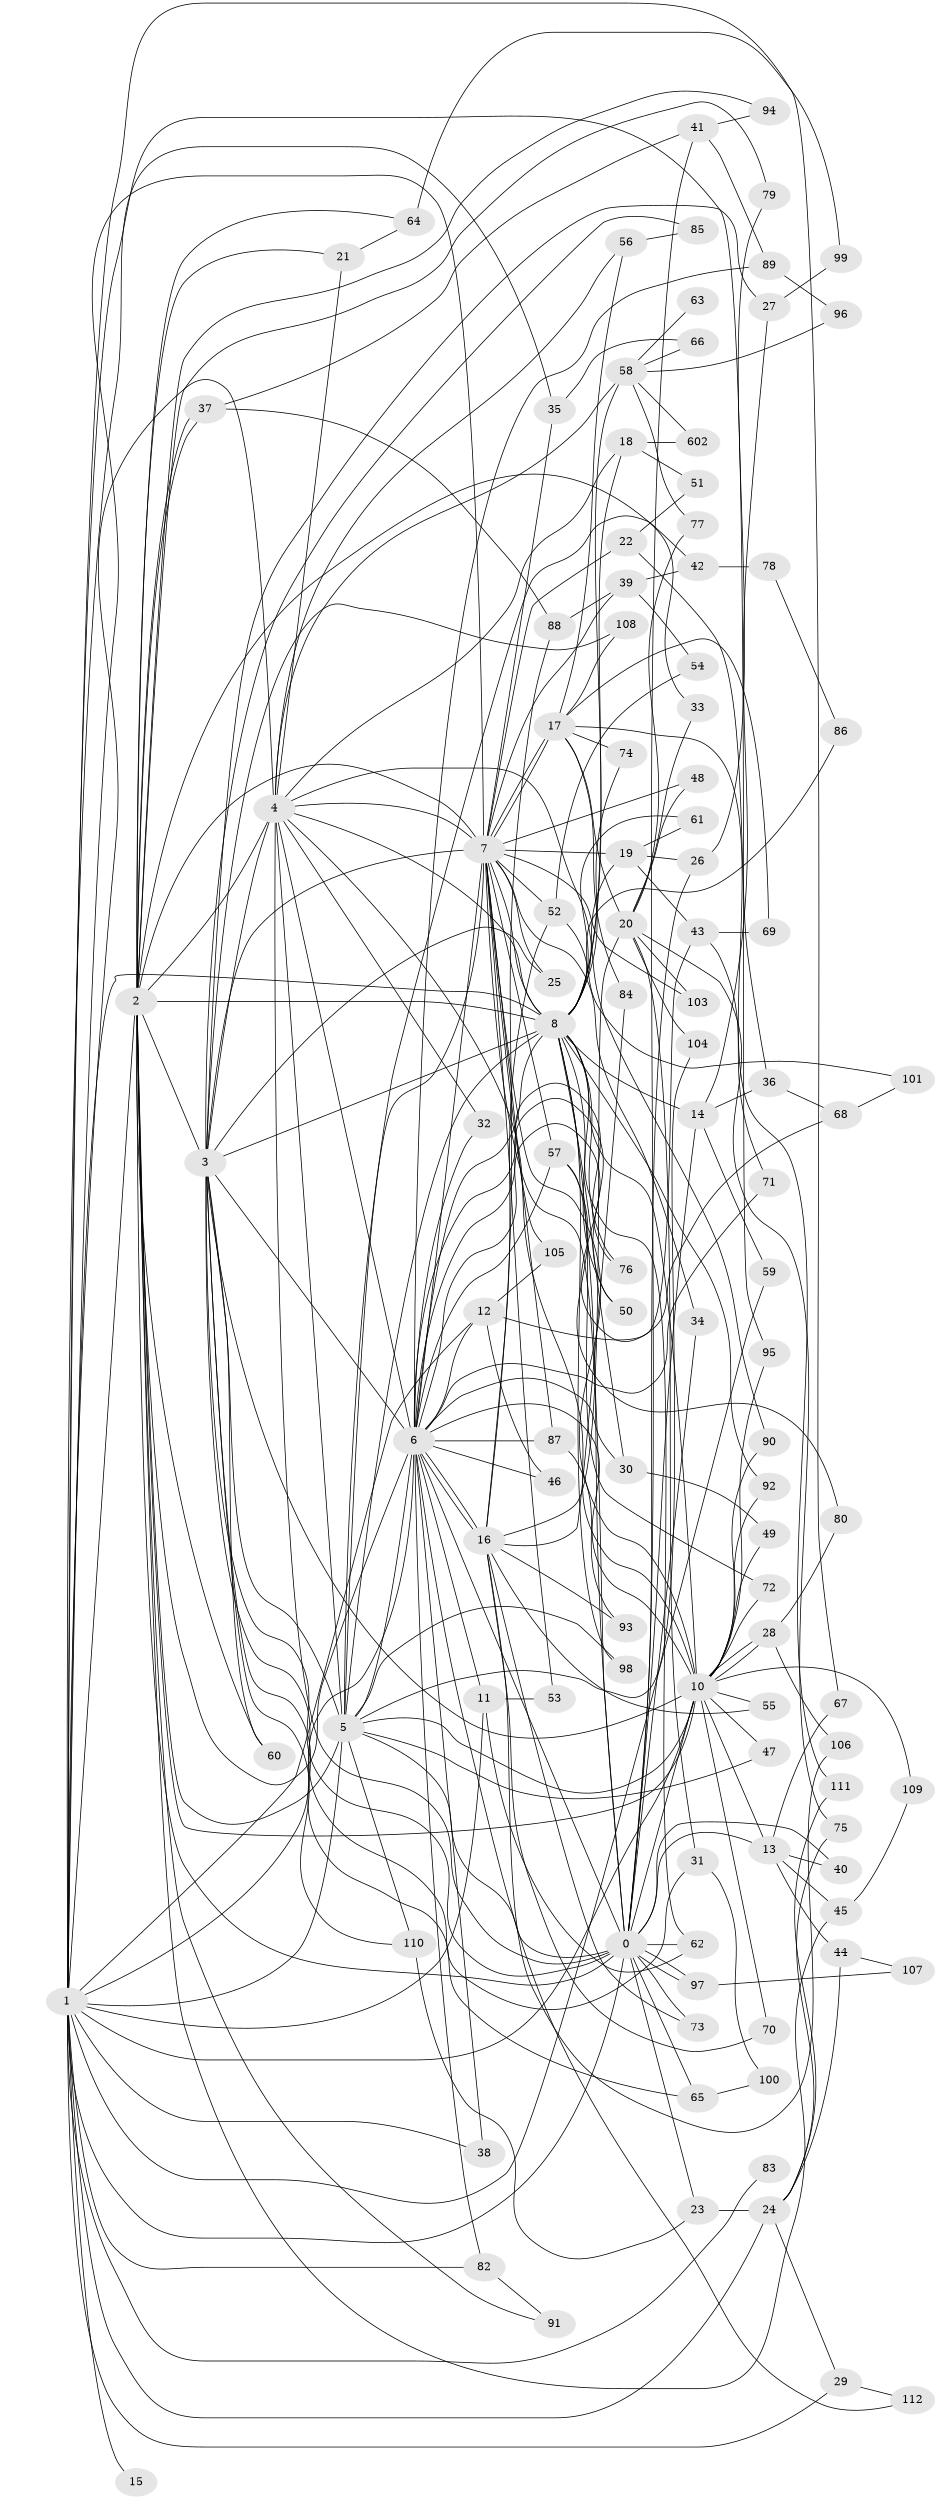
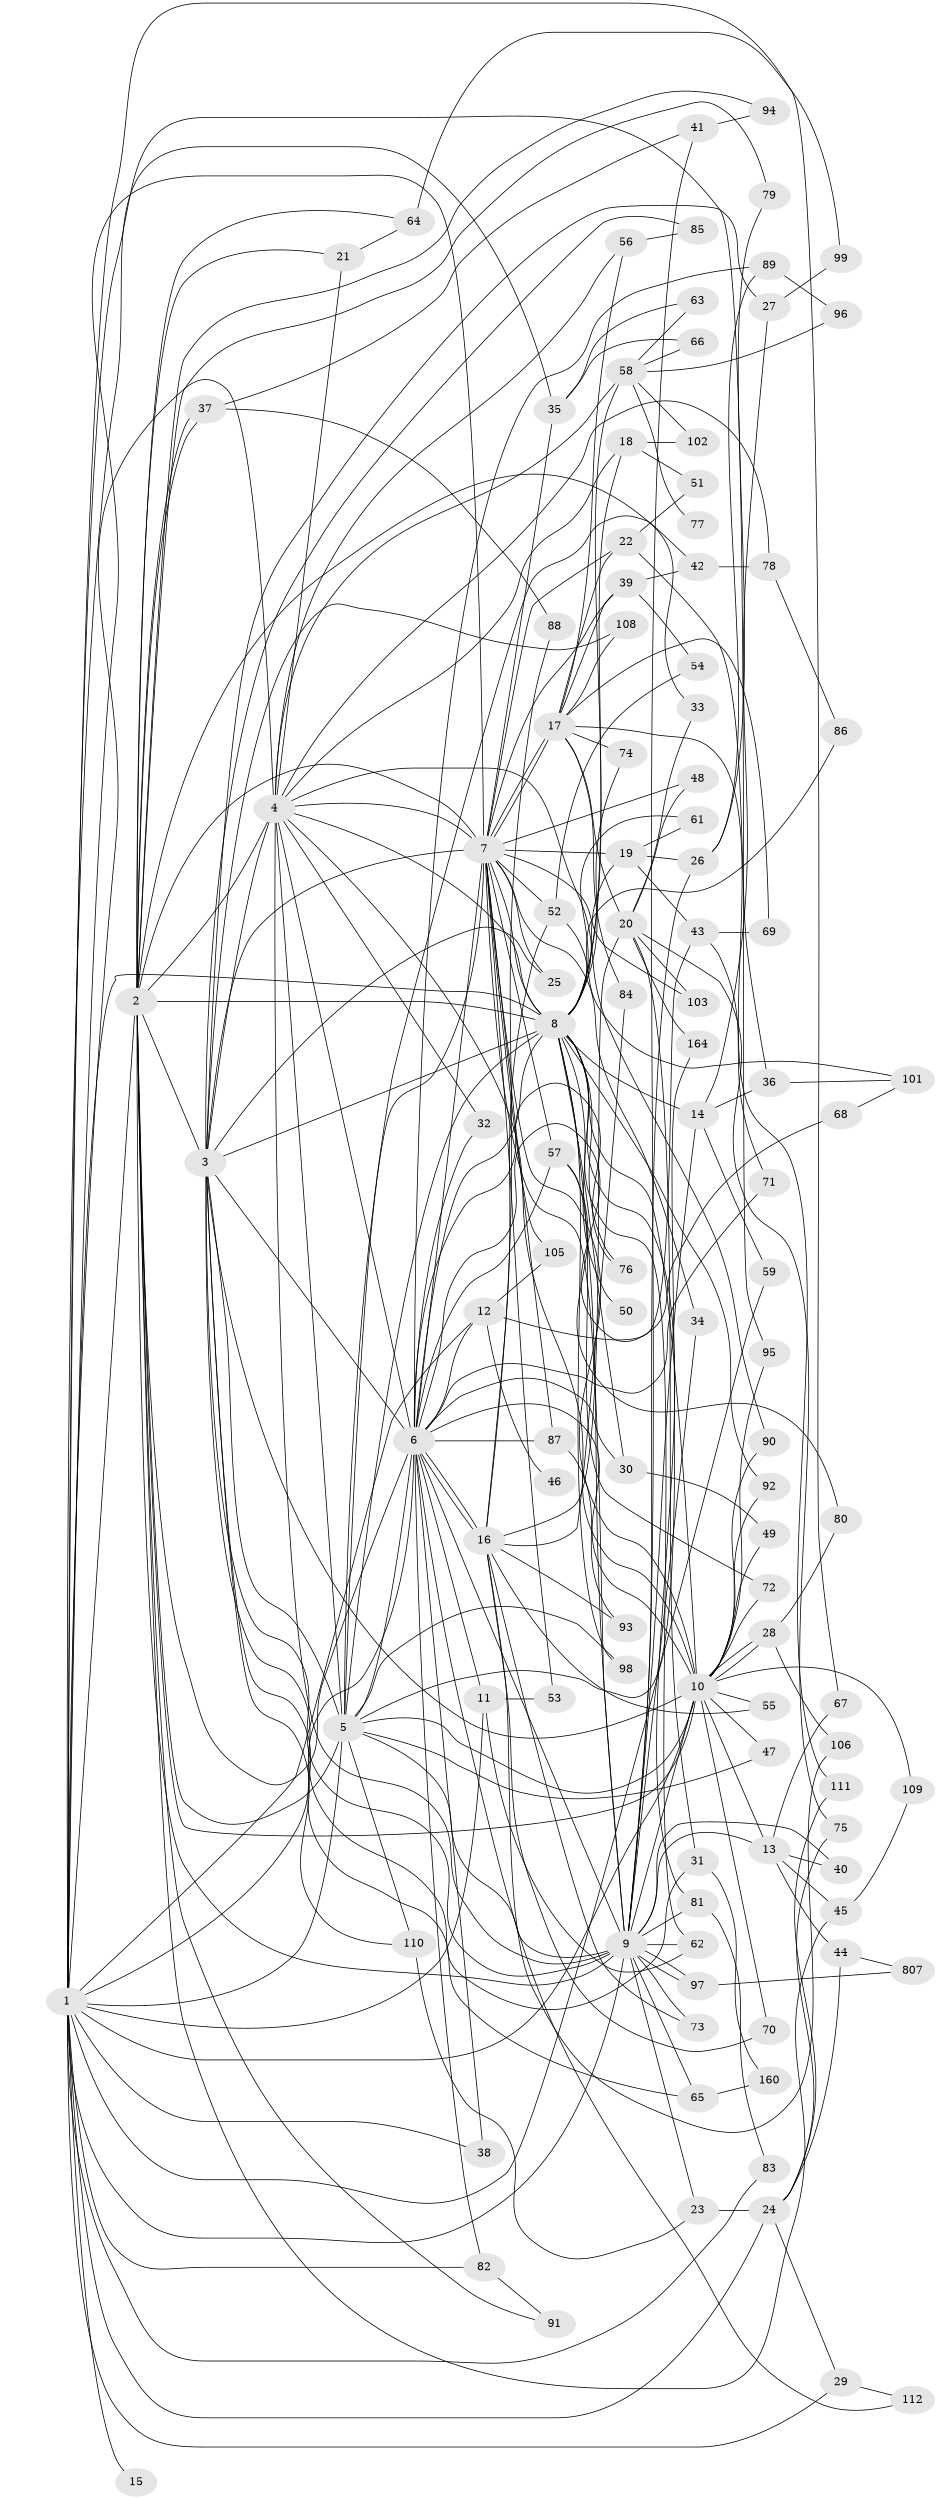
(738, 195) -> (734, 578)
none -> (601, 339)
(698, 442) -> (698, 442)
none -> (526, 528)
(591, 605) -> (585, 653)
none -> (587, 615)
(657, 751) -> none
(698, 1045) -> (698, 1045)
(805, 1099) -> (840, 1081)
(530, 1110) -> none
(484, 1462) -> none
(275, 1757) -> none
none -> (698, 1903)
(626, 1945) -> (626, 1945)
(913, 1971) -> (913, 1971)
(769, 2081) -> (769, 2081)
